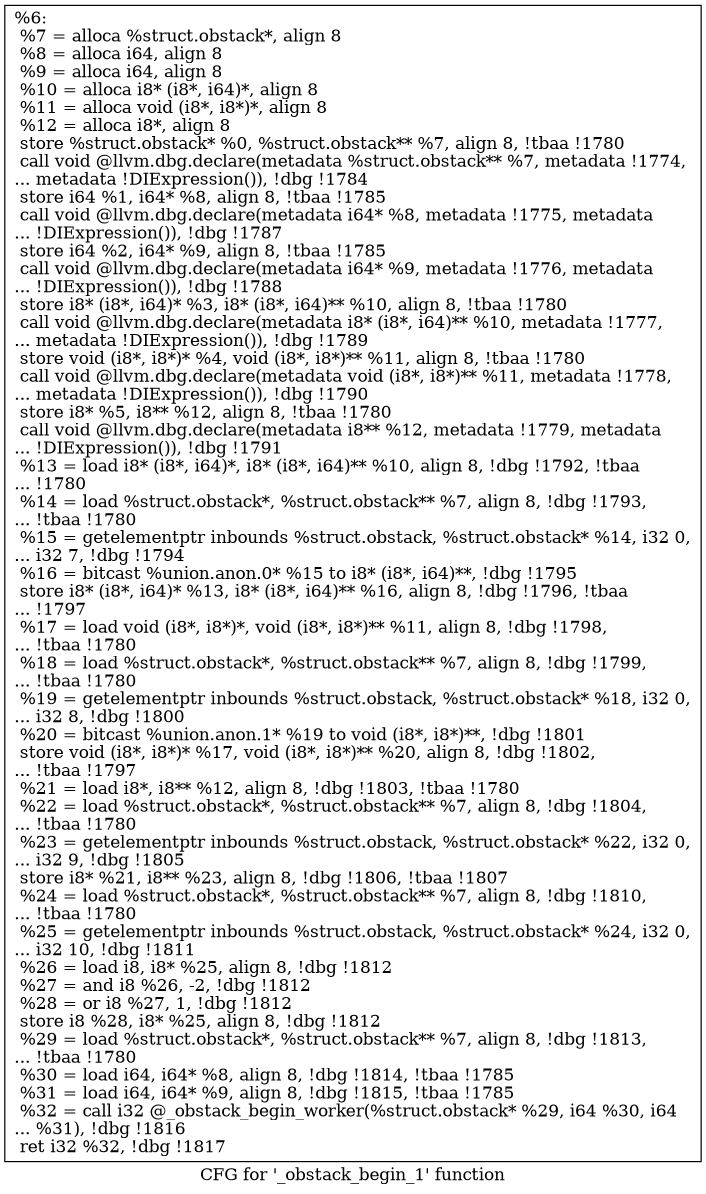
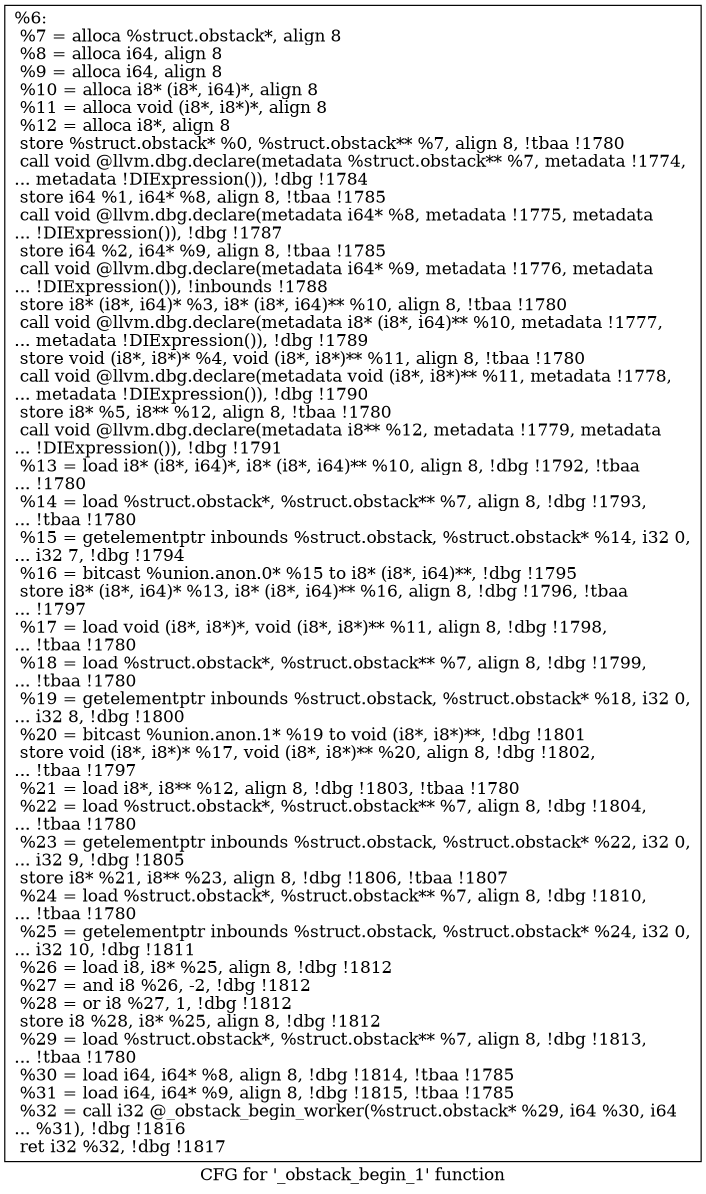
(149, 287) -> (171, 287)
